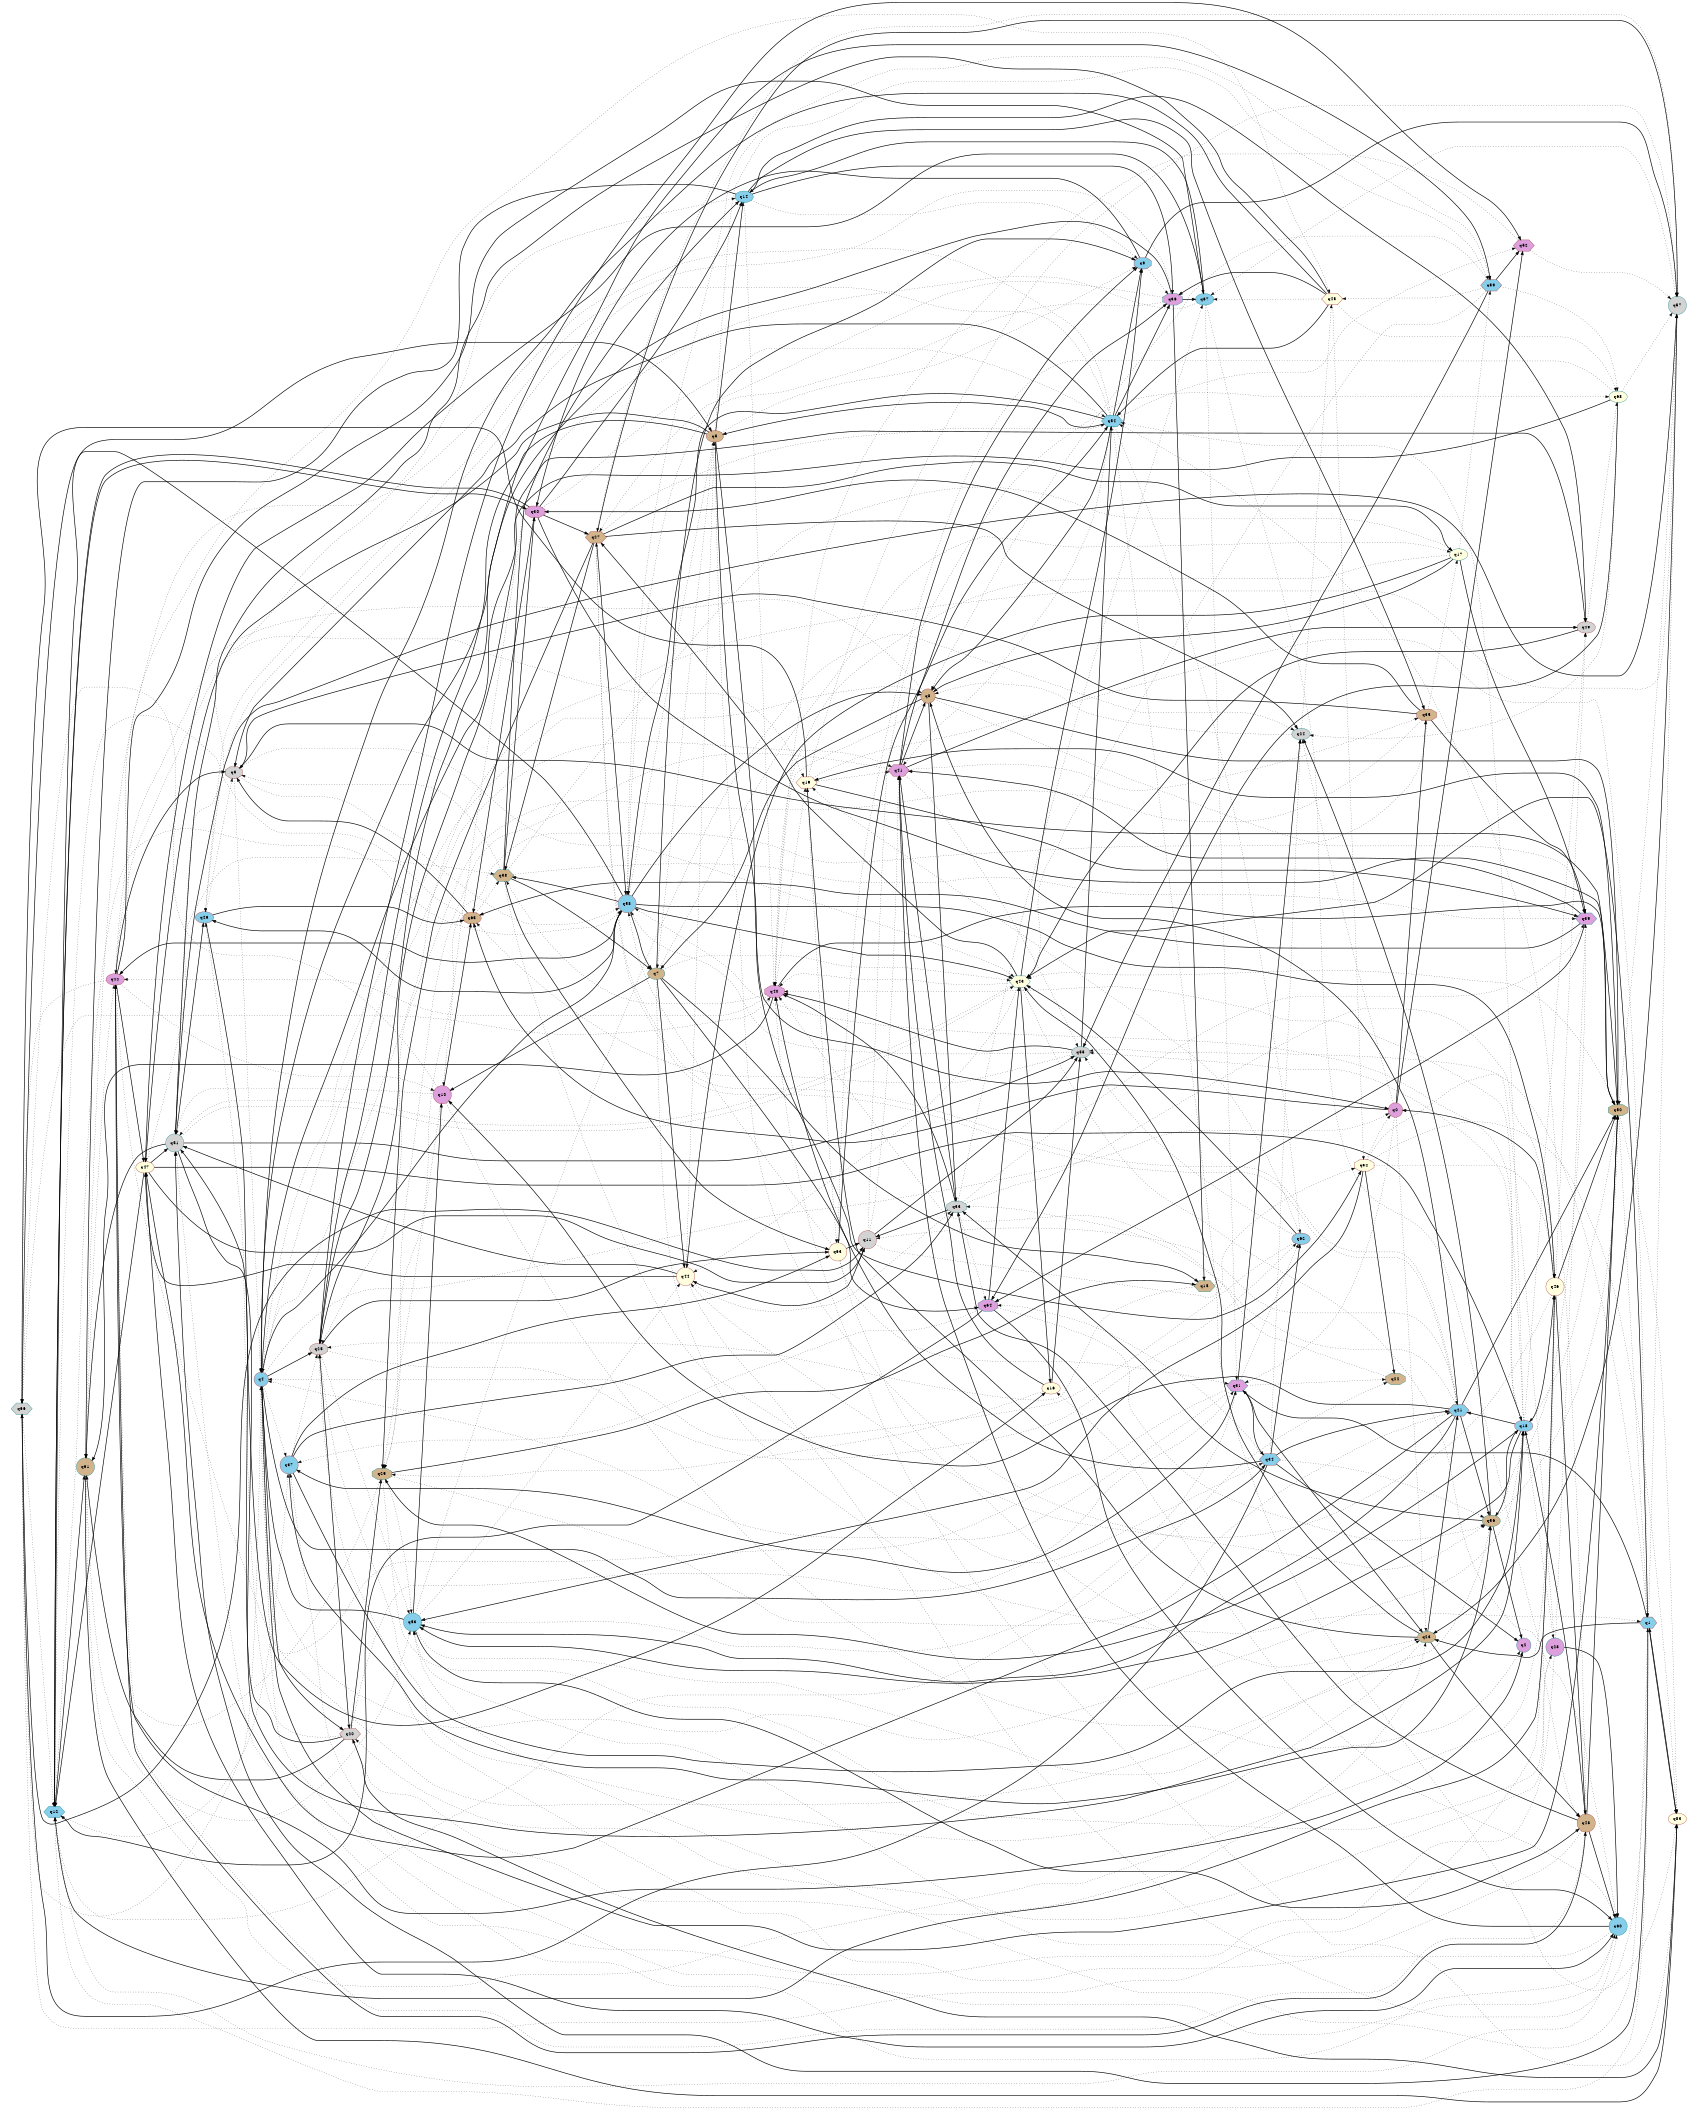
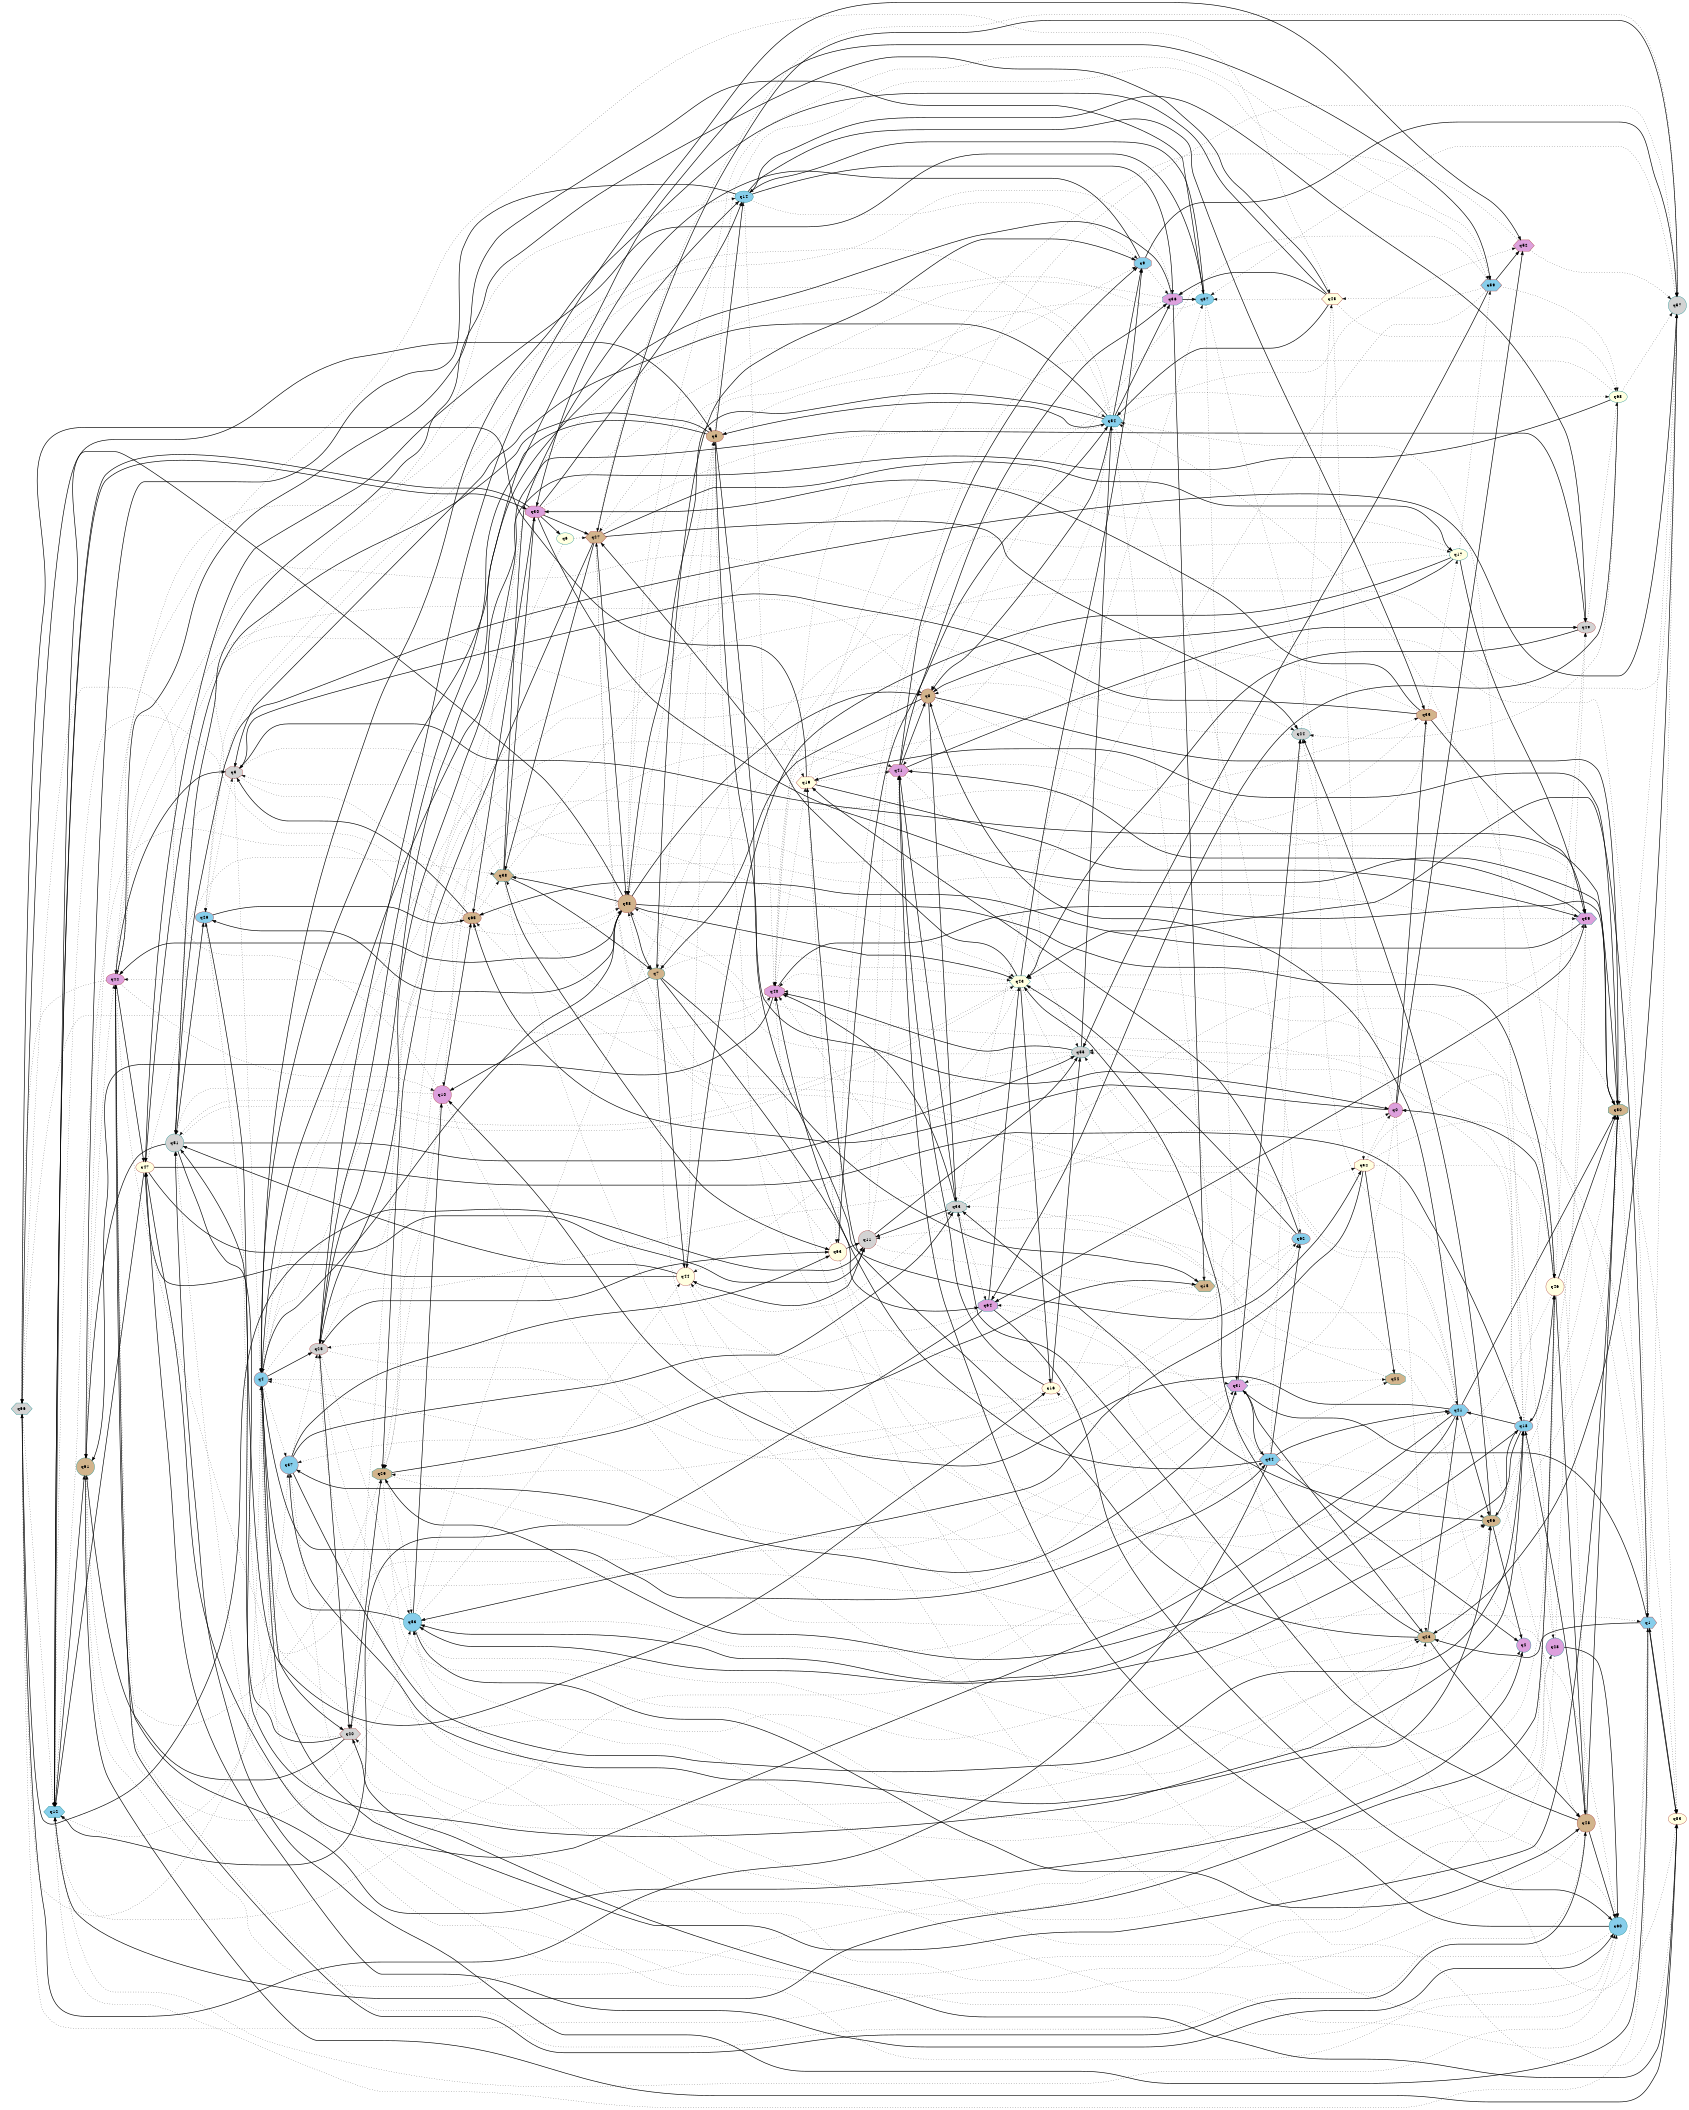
none -> (565, 539)
none -> (633, 562)
(627, 904) -> (627, 904)
(1090, 982) -> (1090, 982)
(158, 1157) -> none
